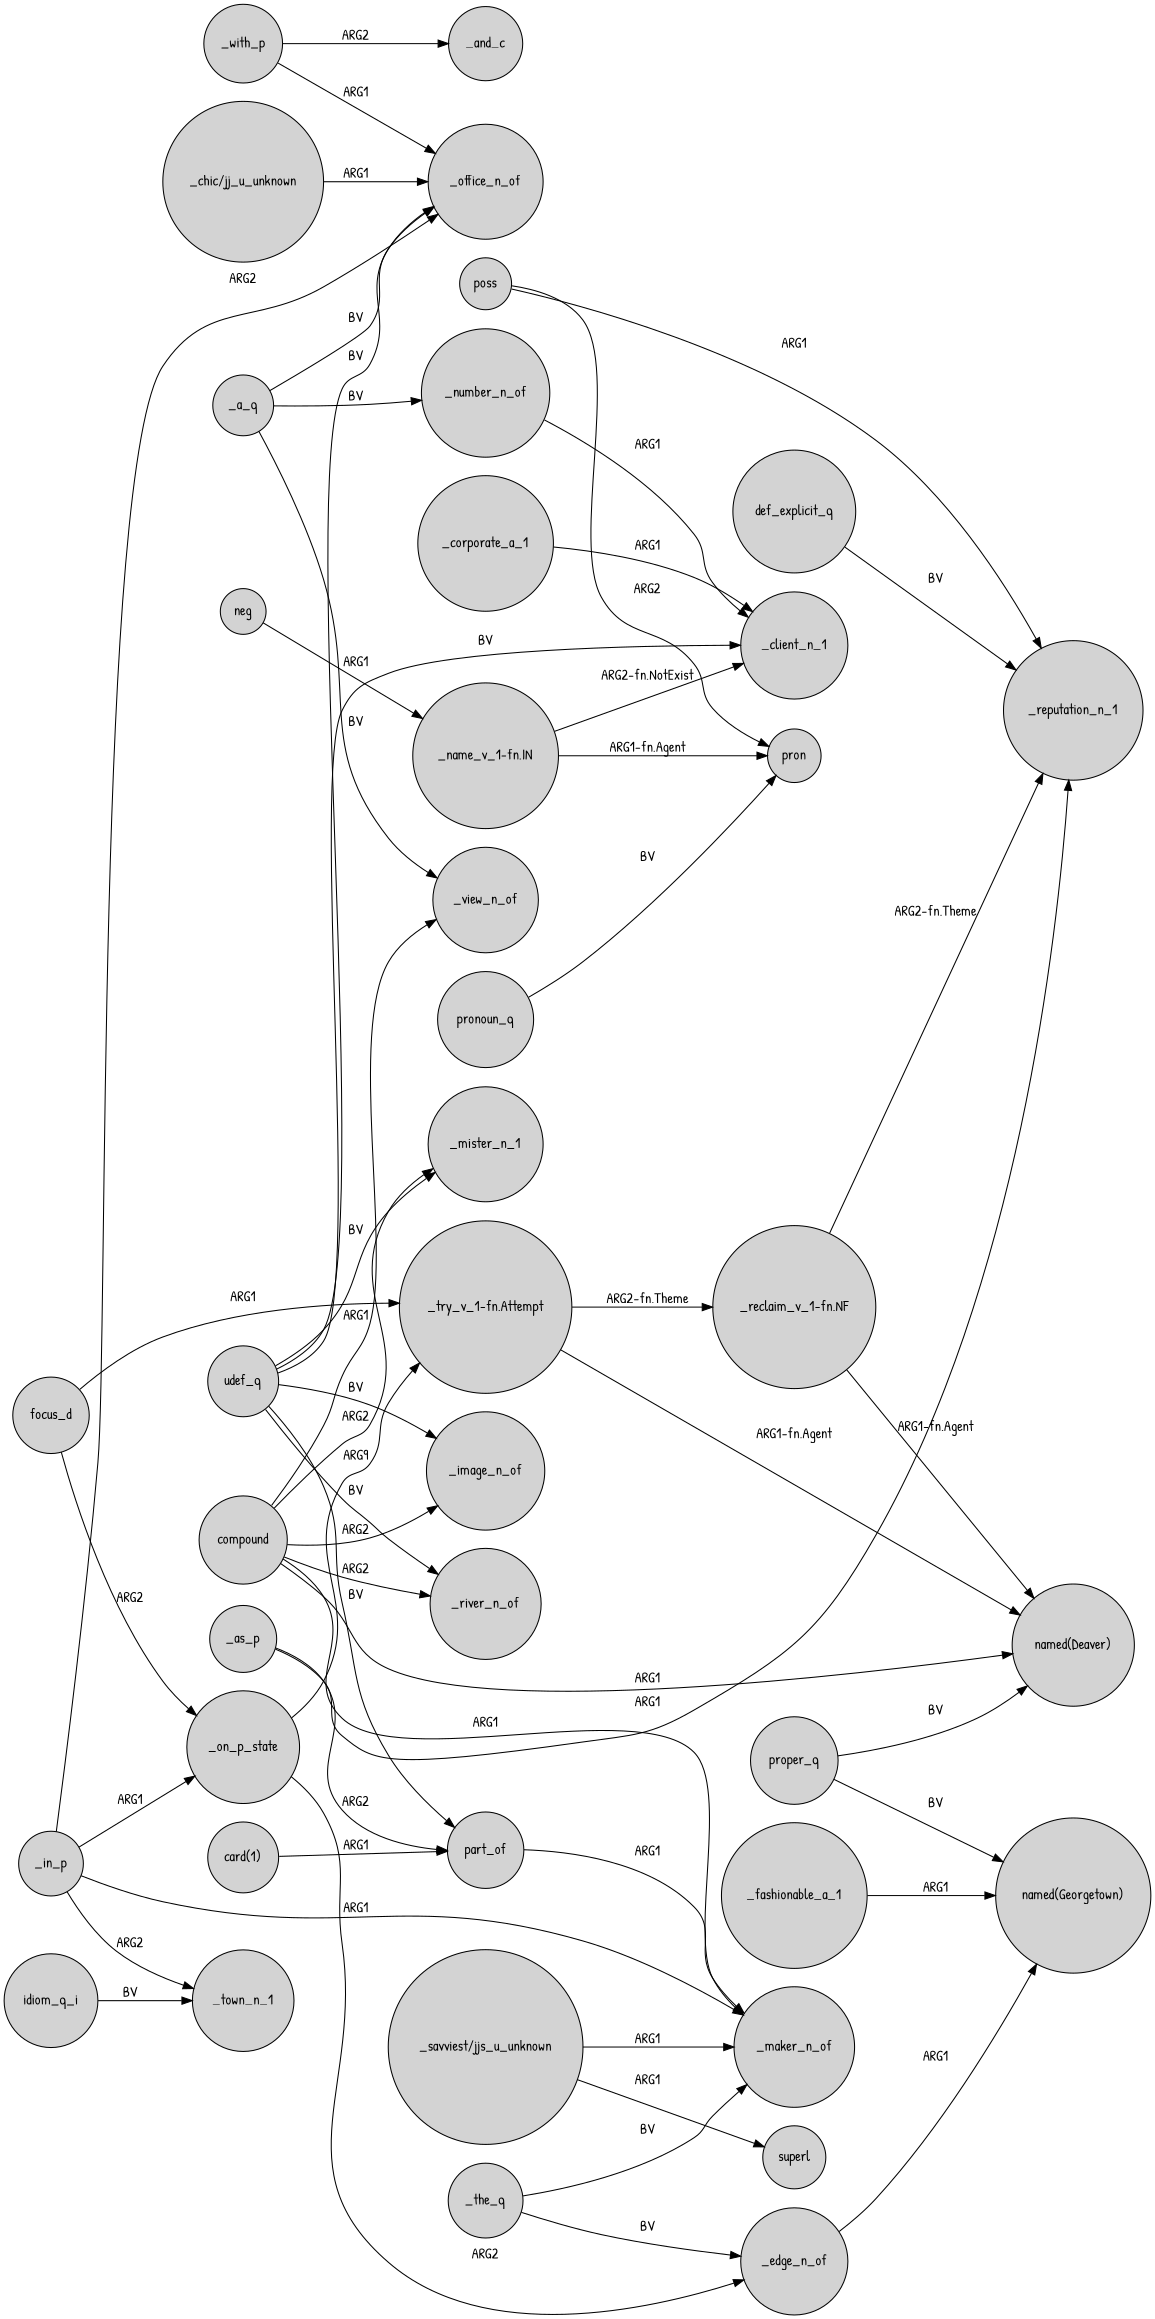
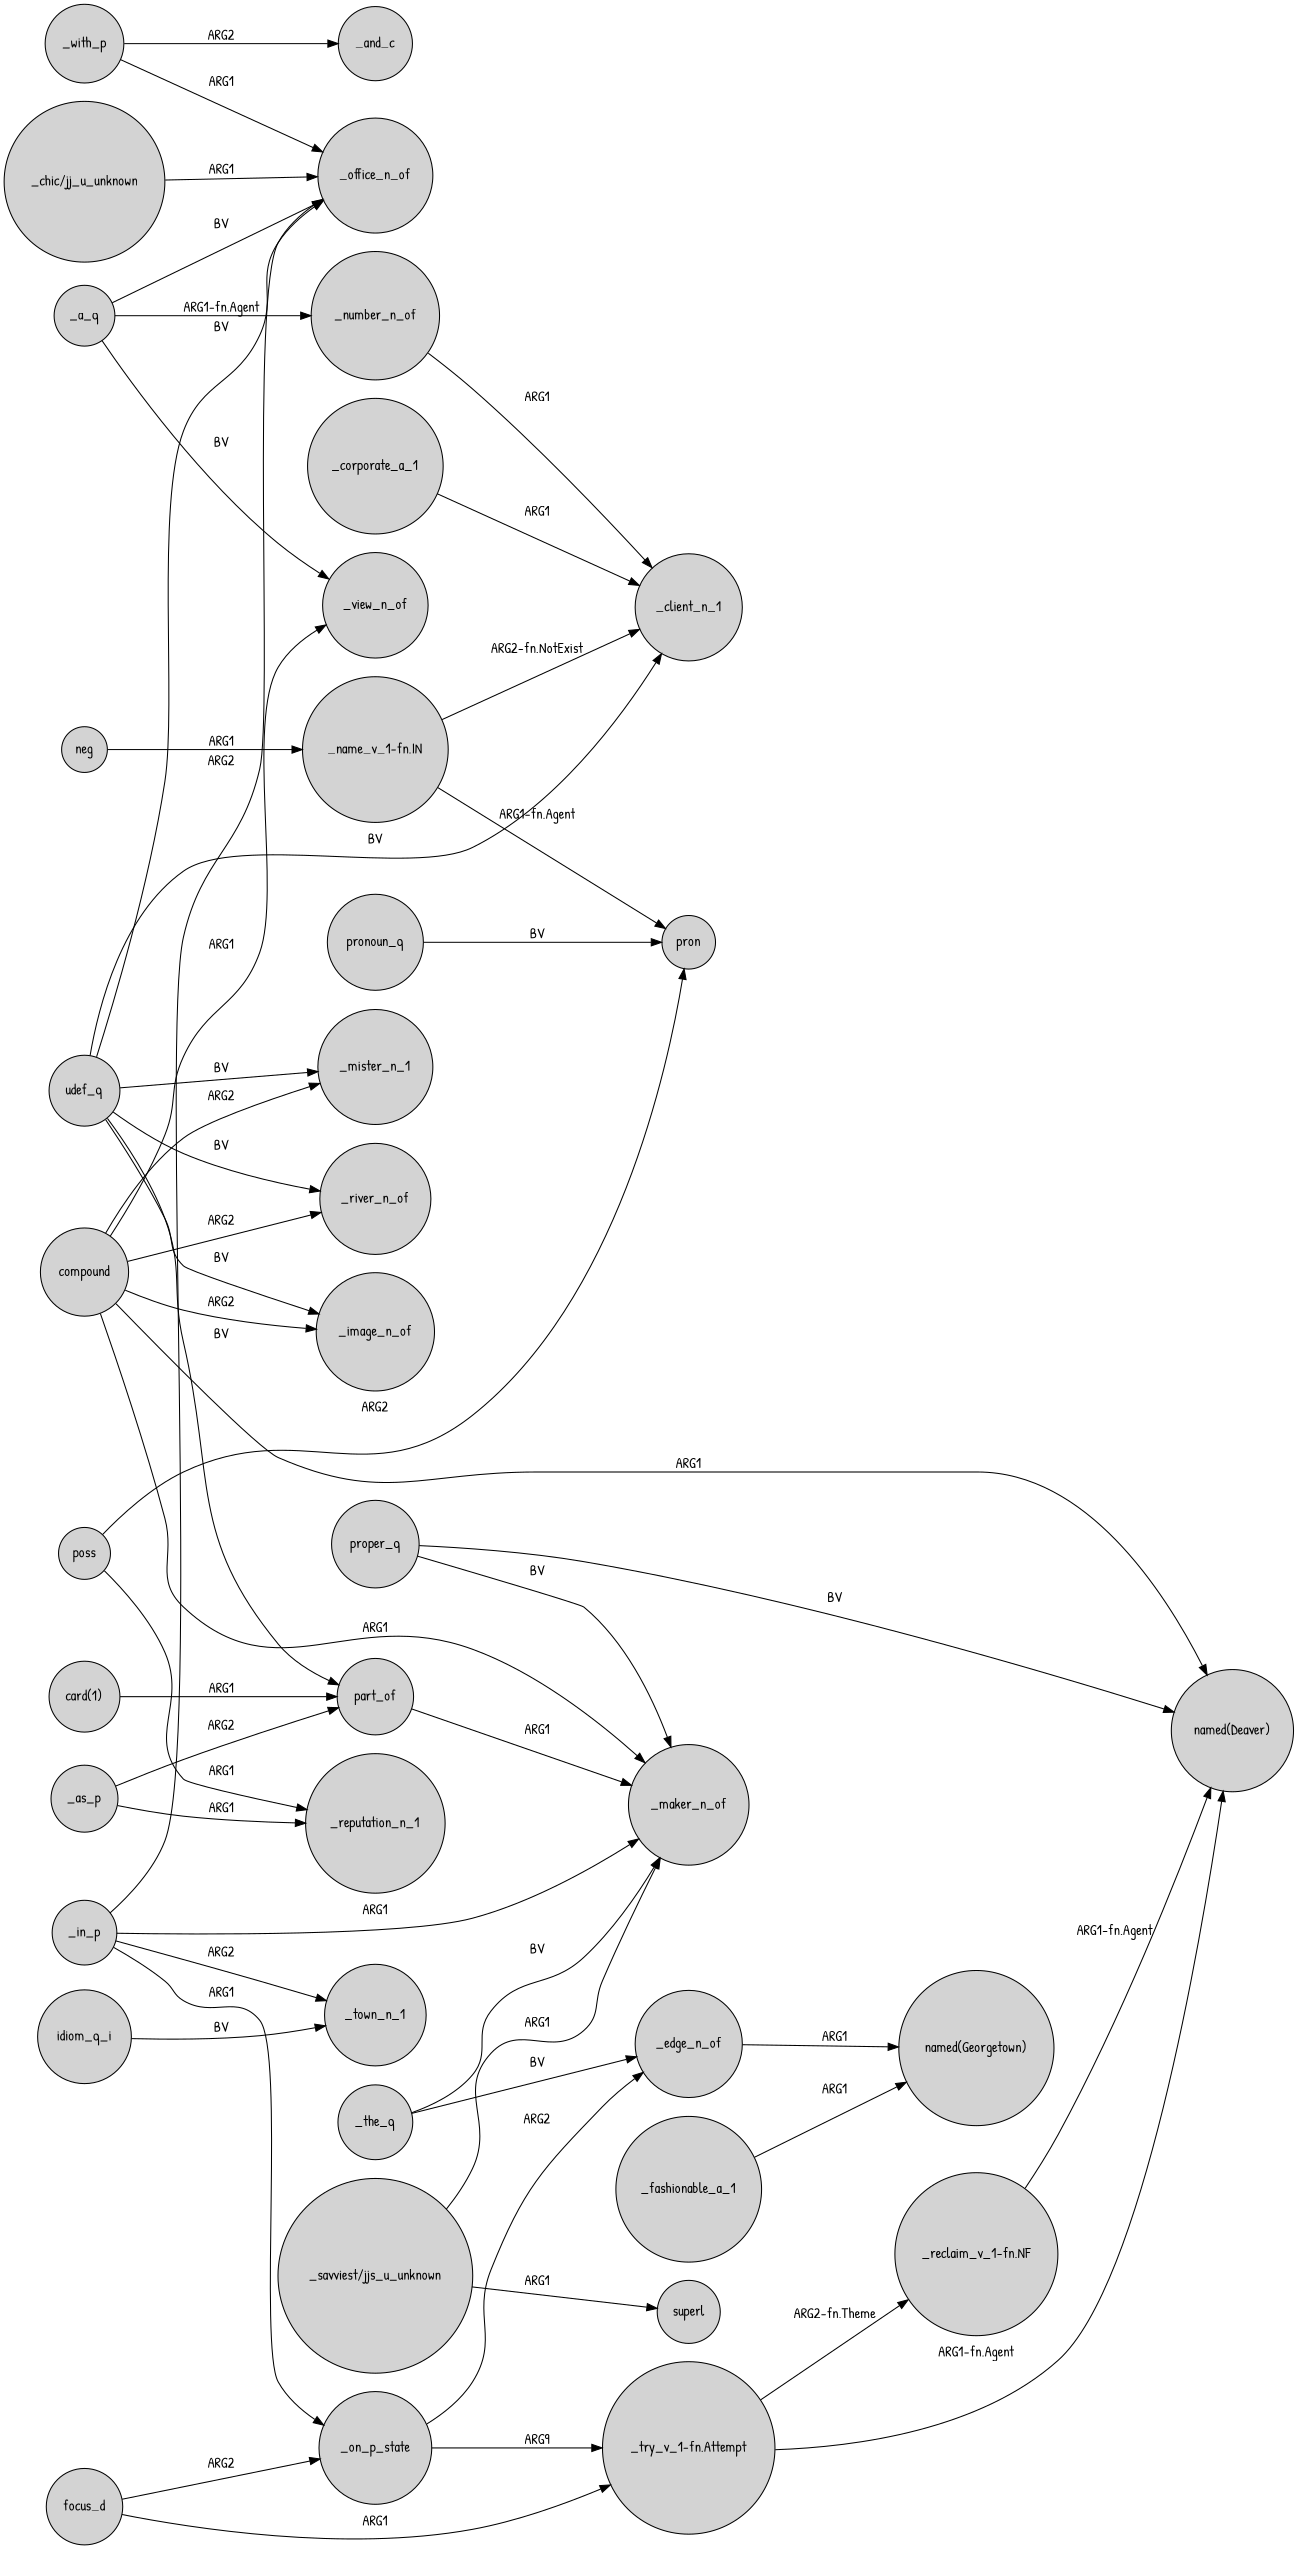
(356, 397) -> (222, 308)
(794, 511) -> none
(934, 1008) -> none
(914, 1818) -> (576, 1604)
